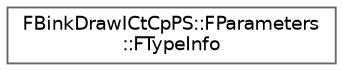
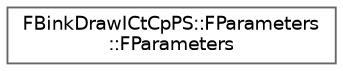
(172, 35) -> (172, 35)
